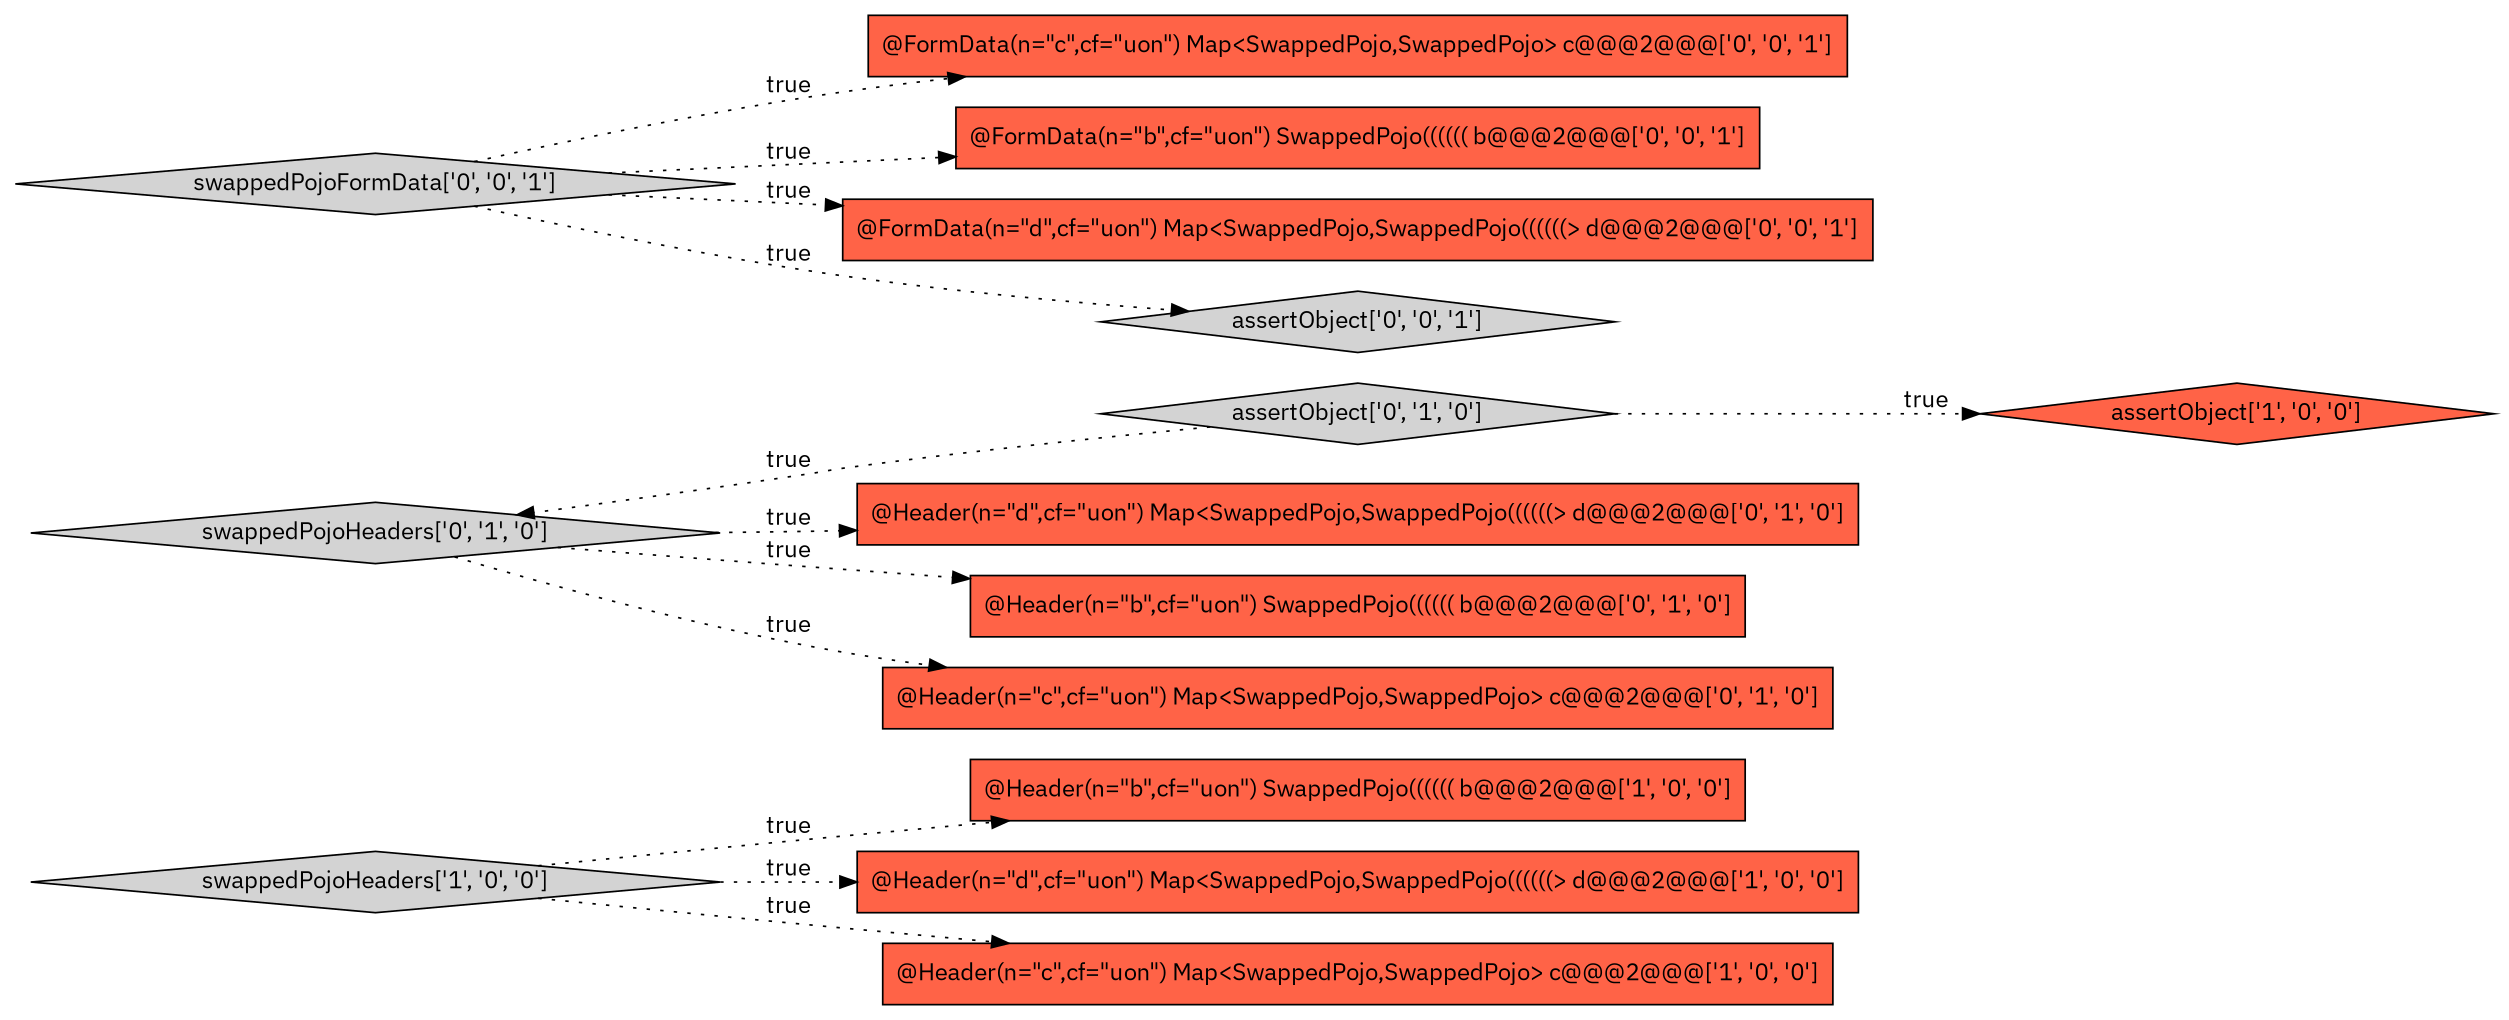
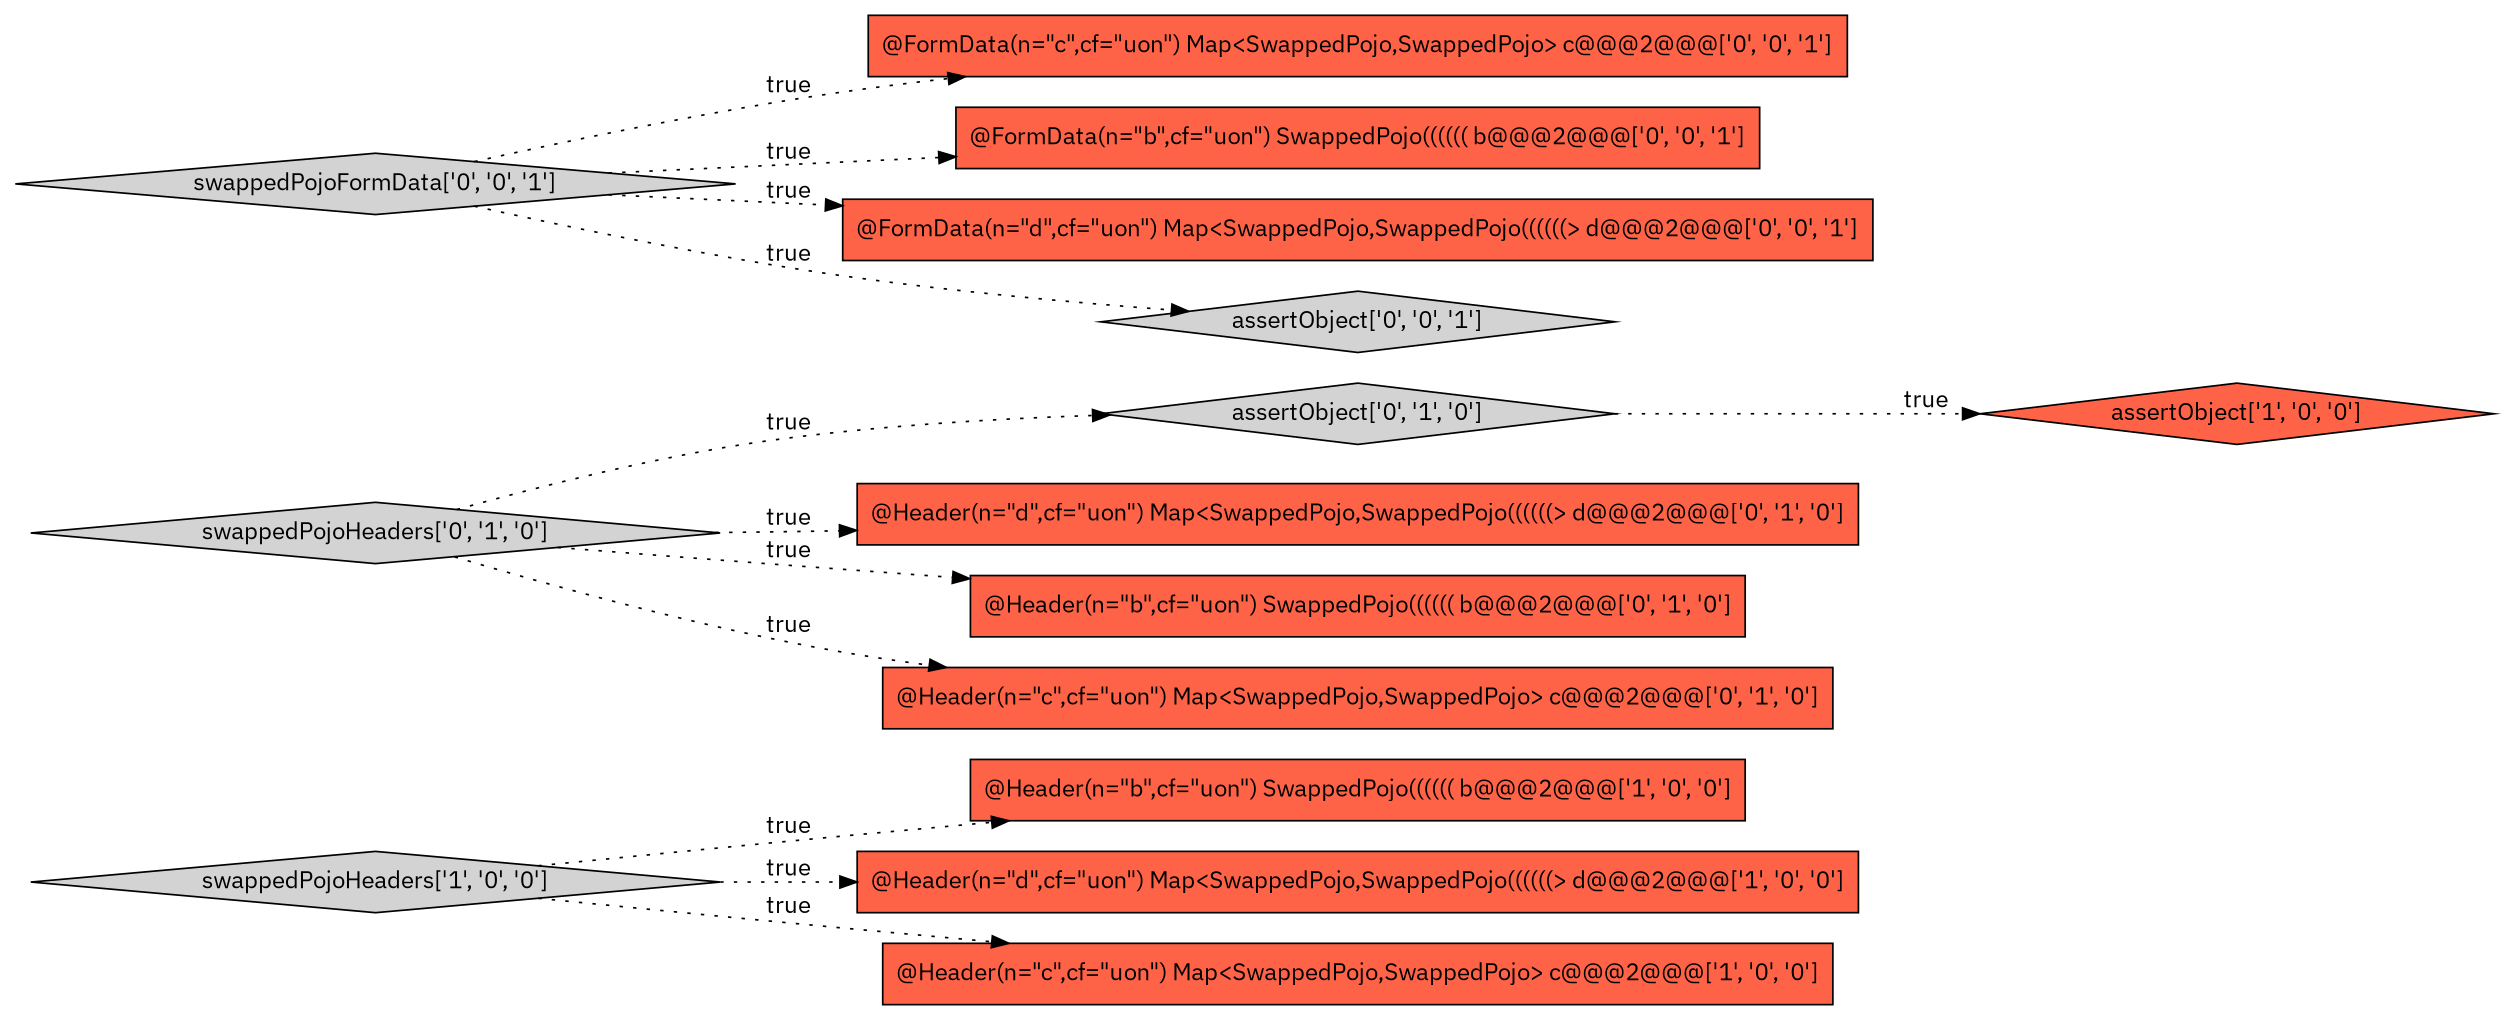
(872, 464) -> (771, 440)
